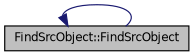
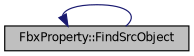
(97, 38) -> (97, 38)
